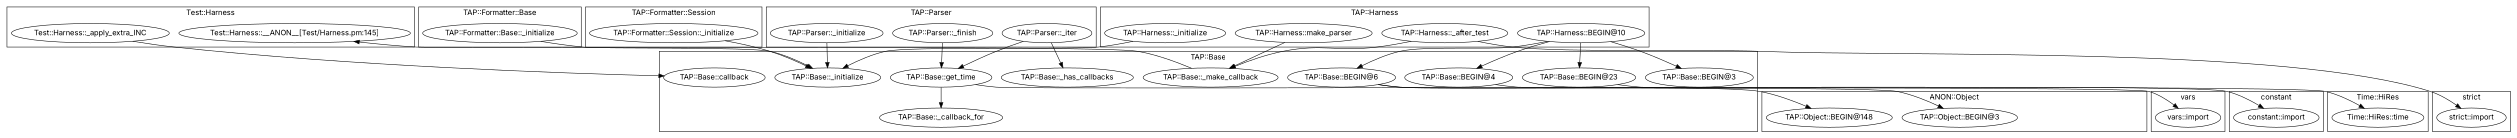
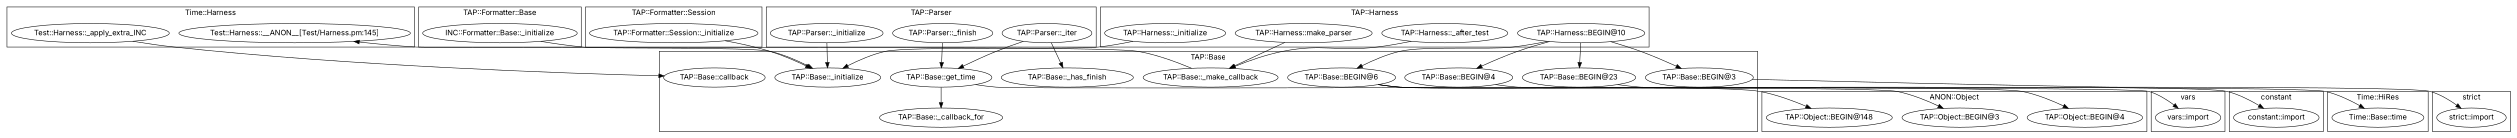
(211, 13) -> (211, 13)
(500, 33) -> (500, 33)
(1970, 54) -> (1947, 84)
(1067, 78) -> (1067, 78)
none -> (2085, 118)
(2378, 118) -> (2378, 118)
